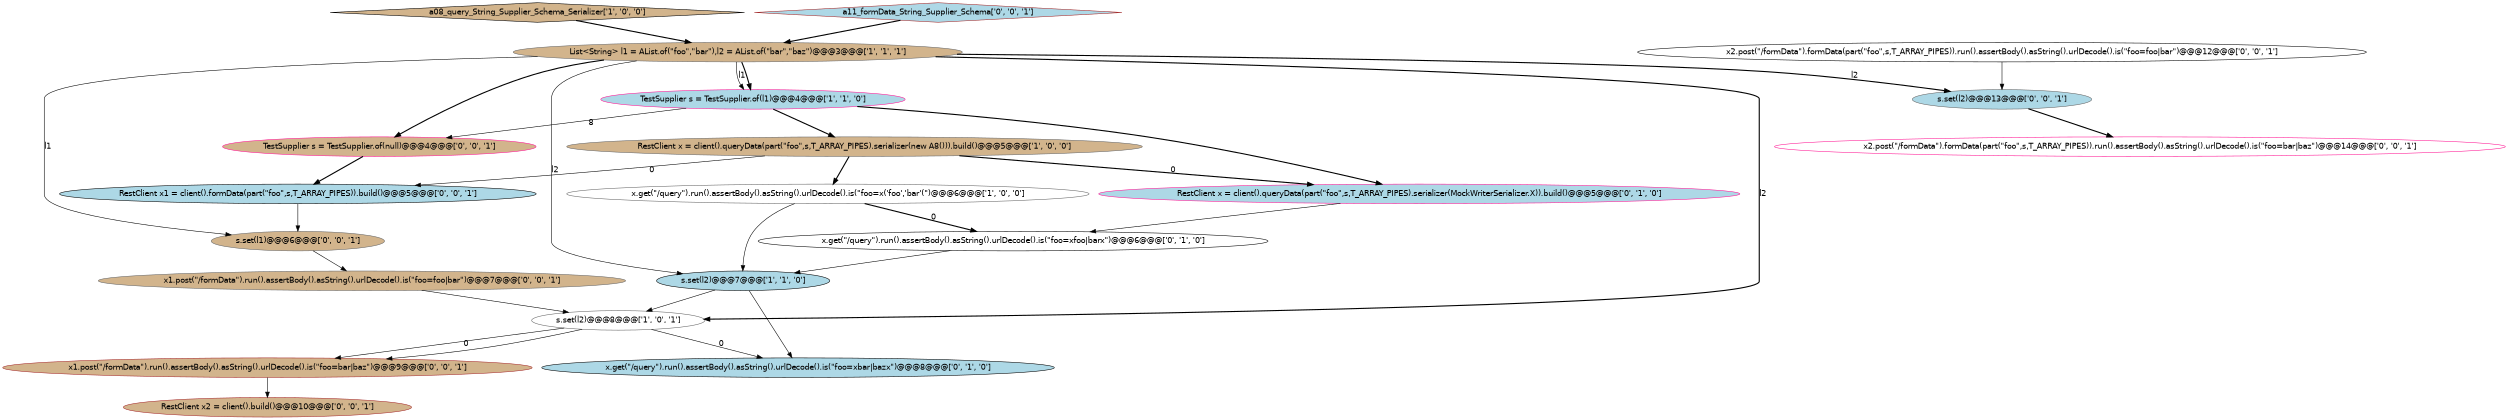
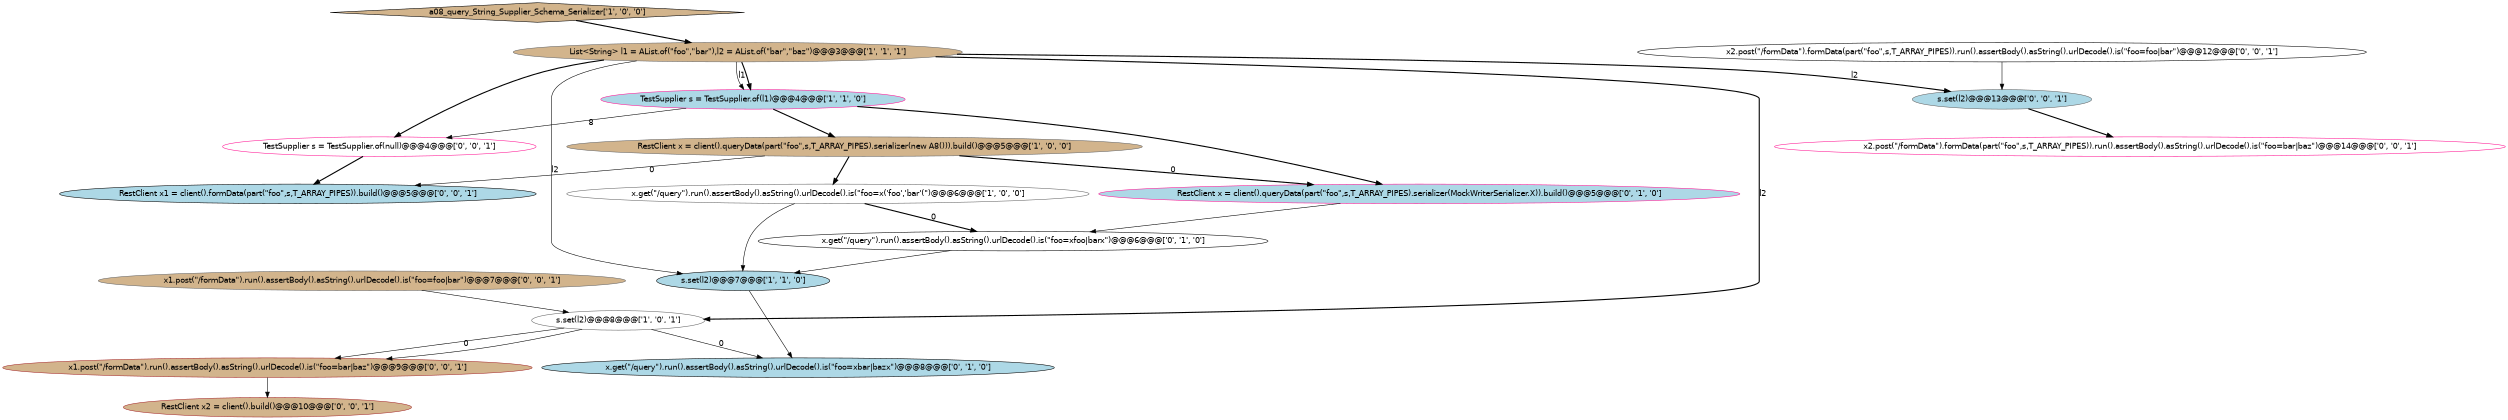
(938, 12) -> none
(379, 147) -> (379, 147)
(298, 241) -> none
(683, 300) -> none
